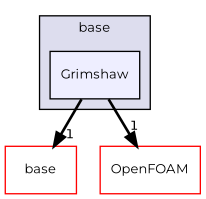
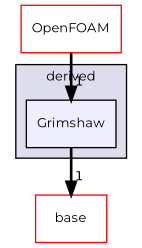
(95, 28) -> (71, 77)
(120, 118) -> (71, 73)
